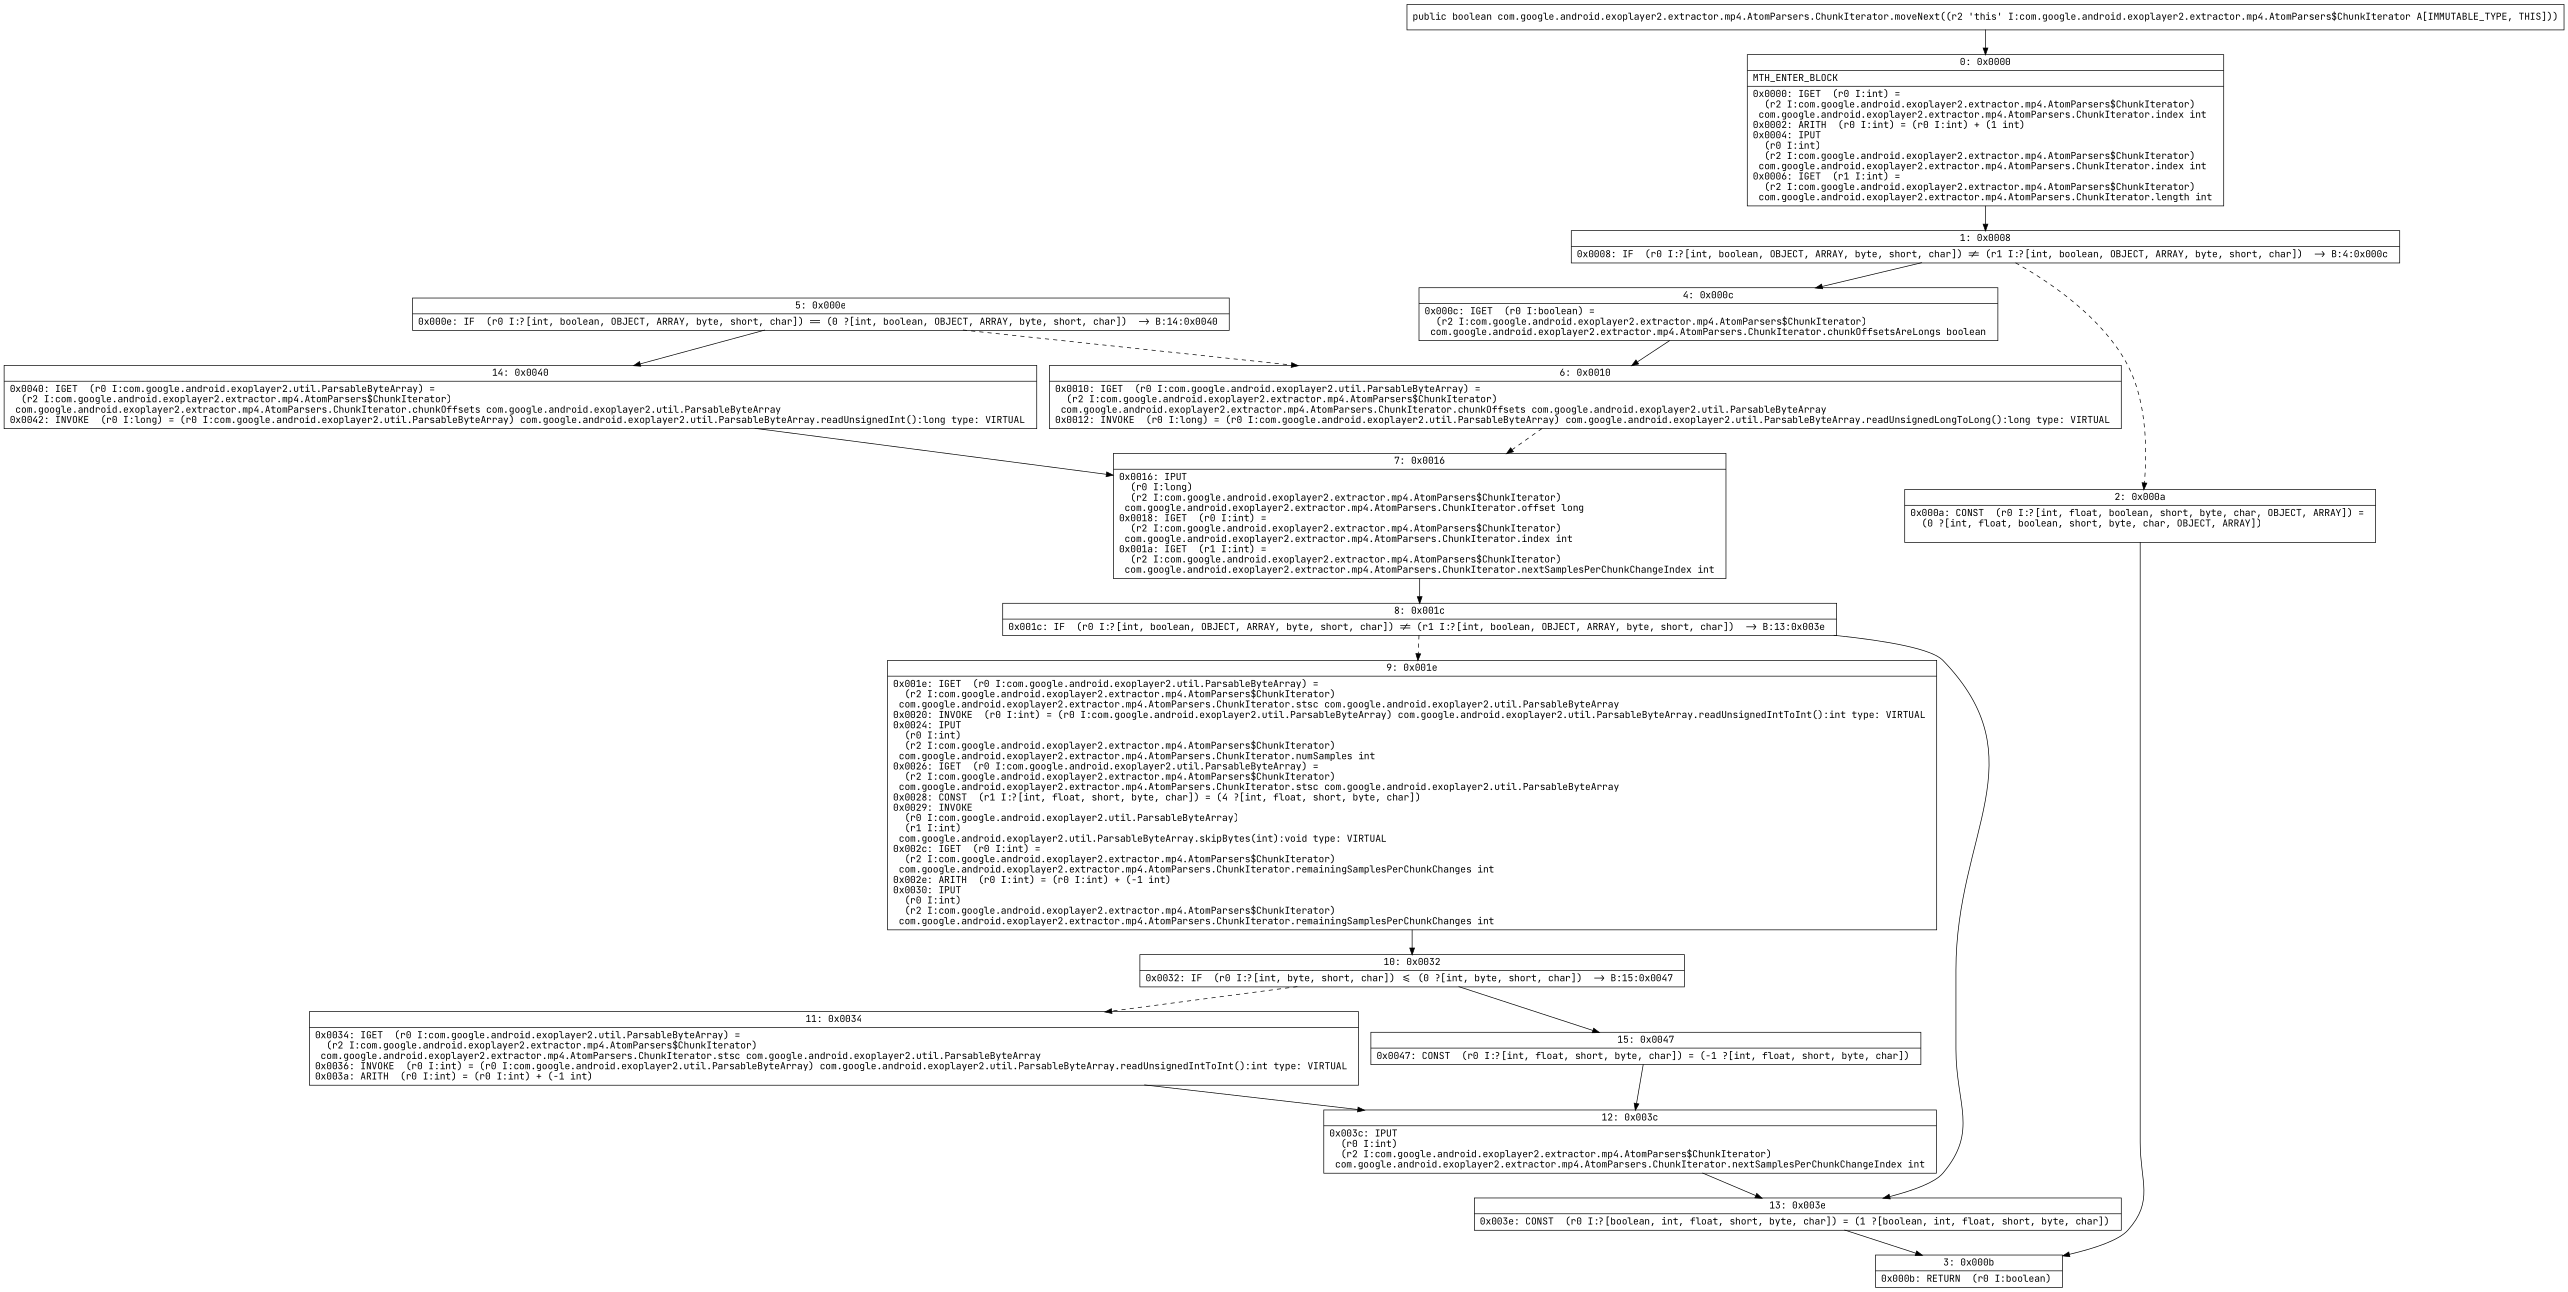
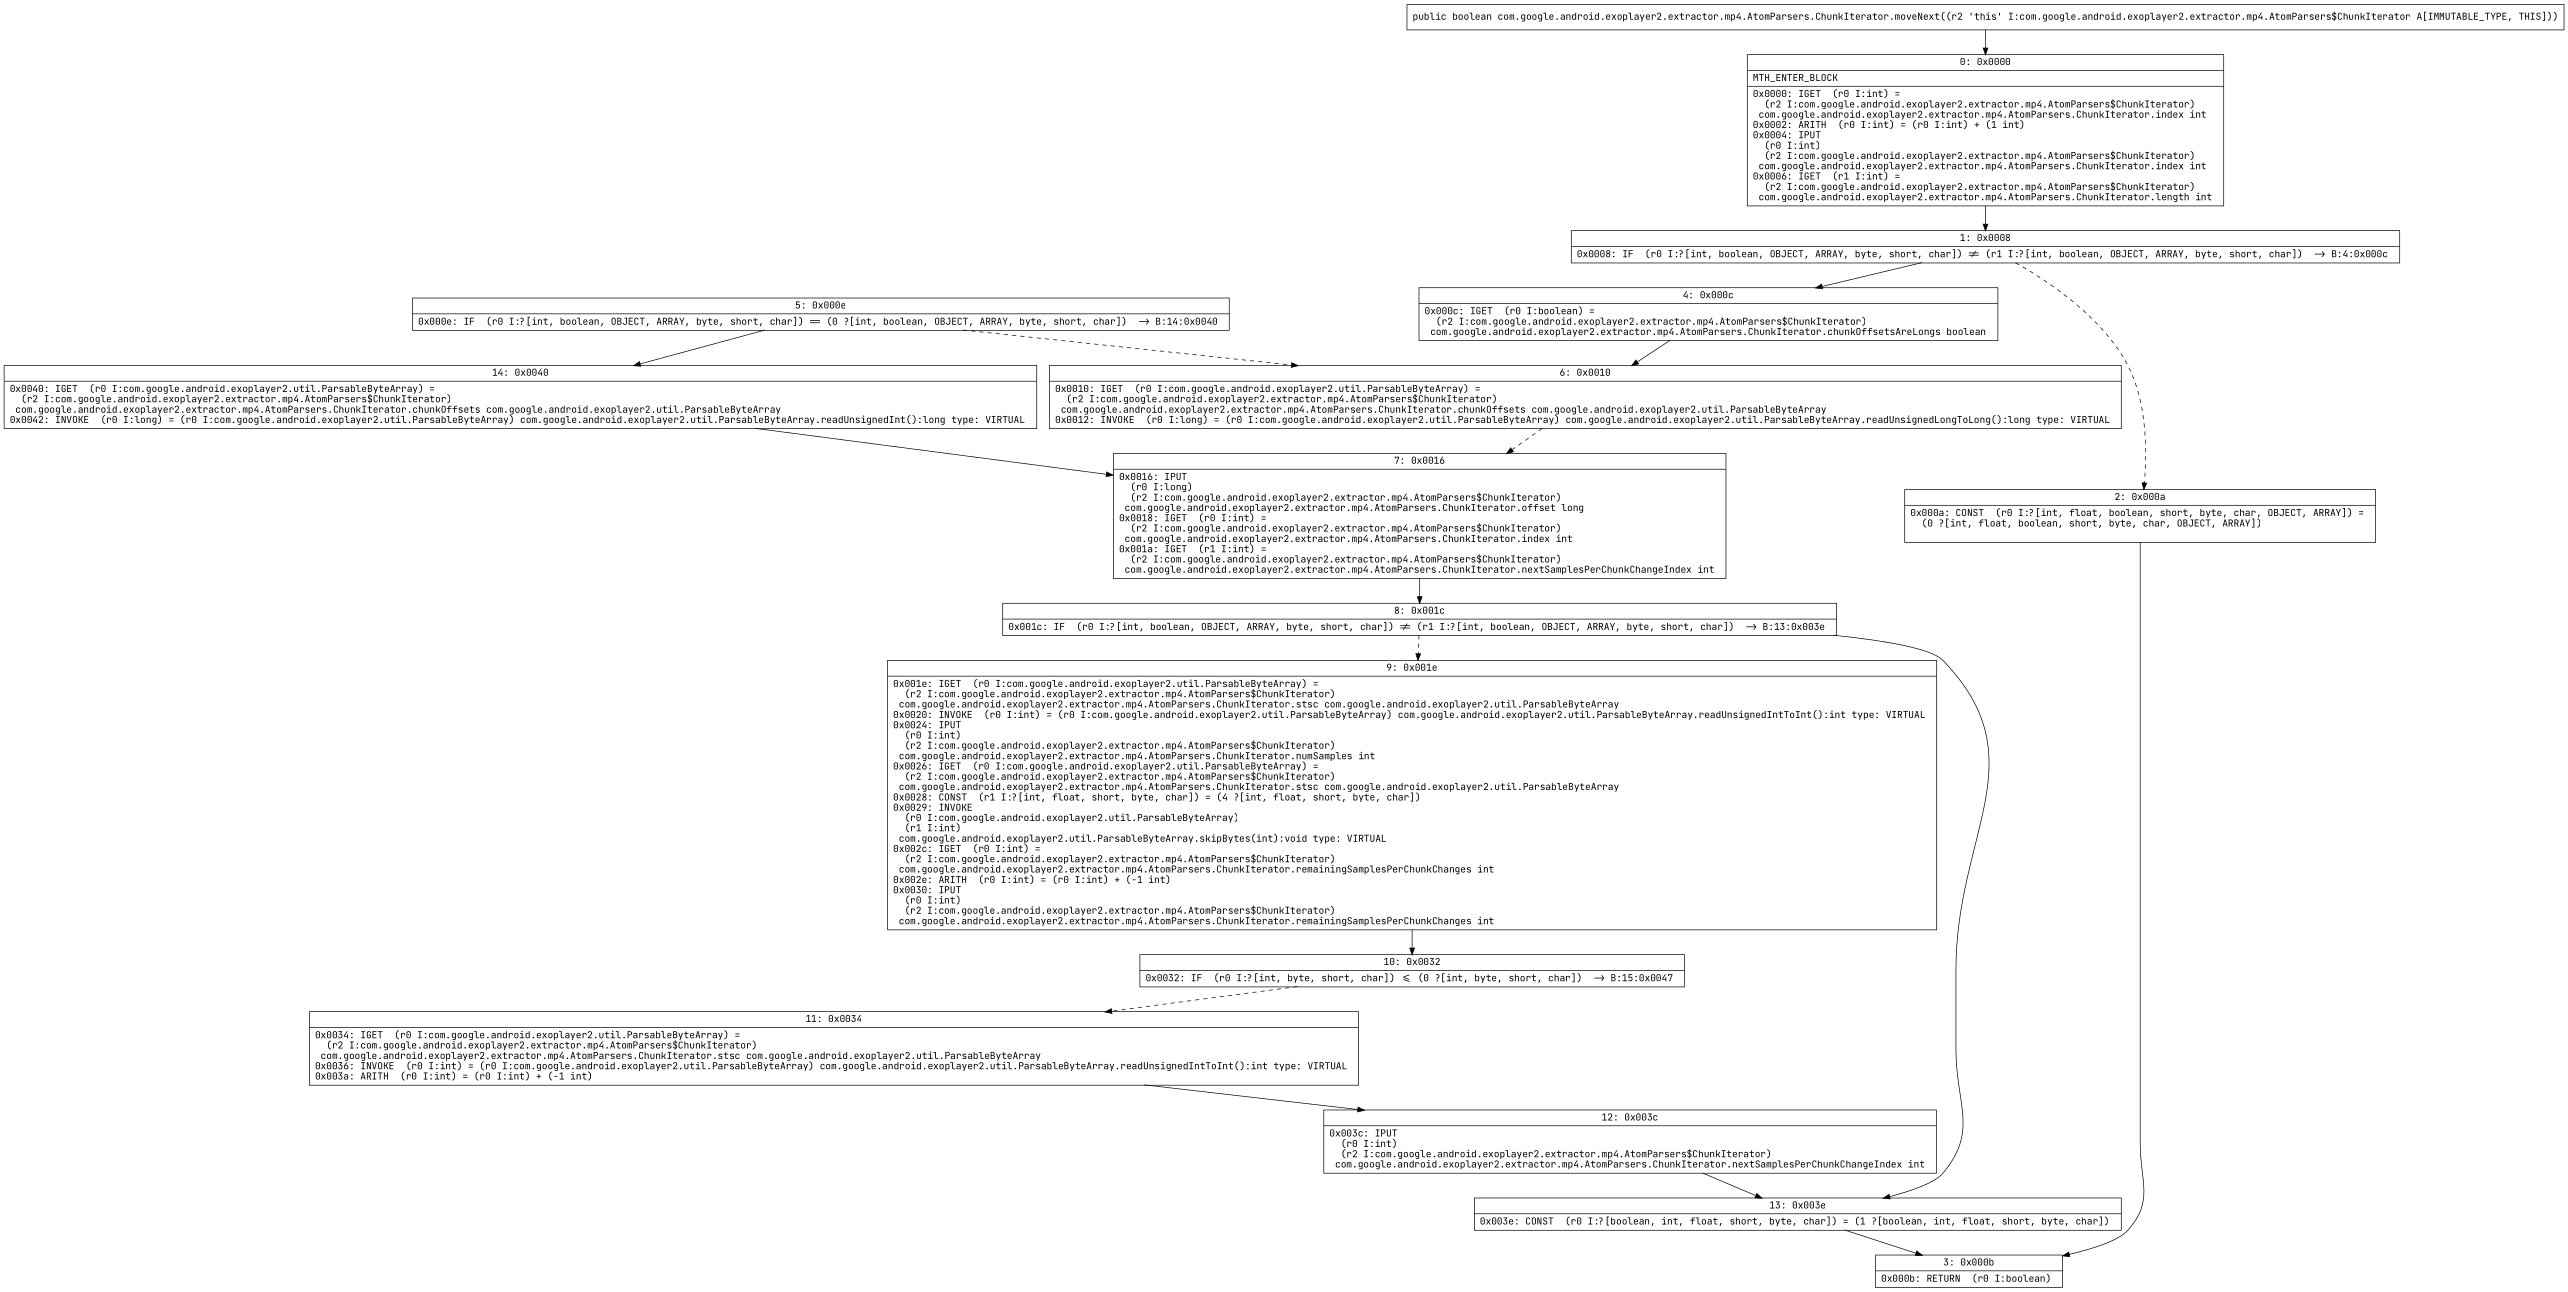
(1646, 1048) -> none
